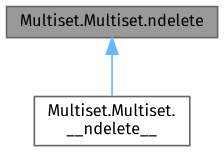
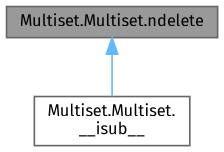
(112, 121) -> (112, 121)
